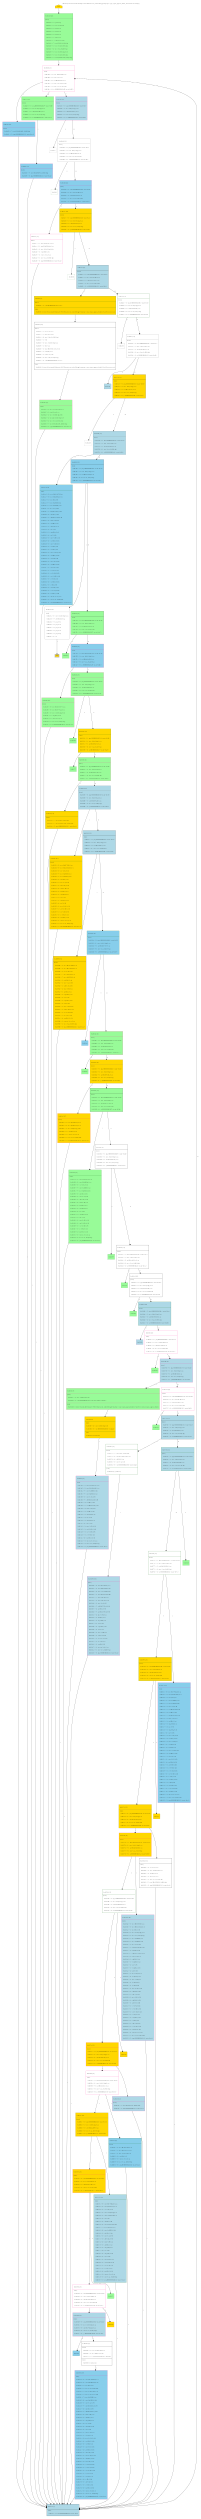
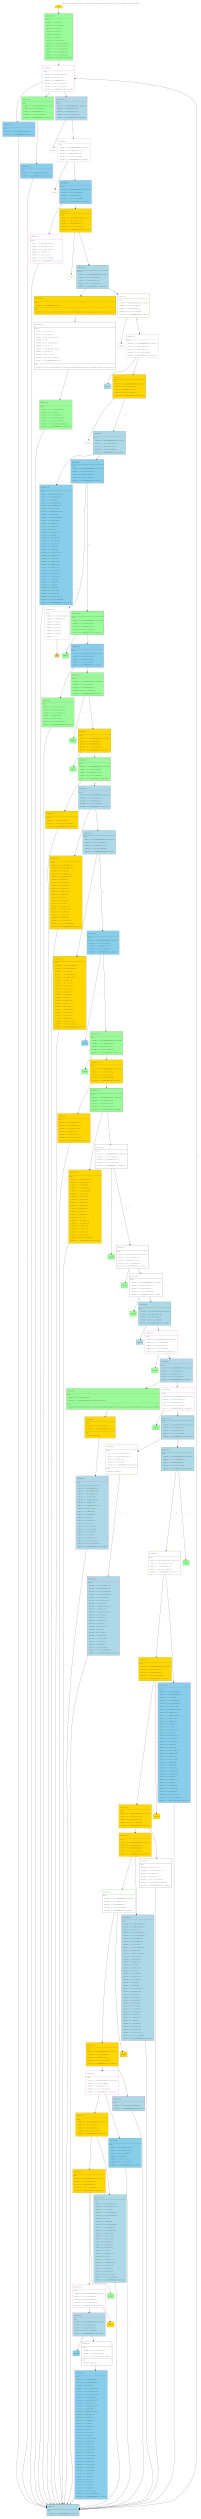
(85, 1207) -> (85, 1207)
